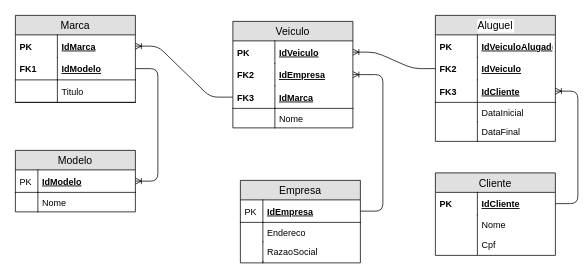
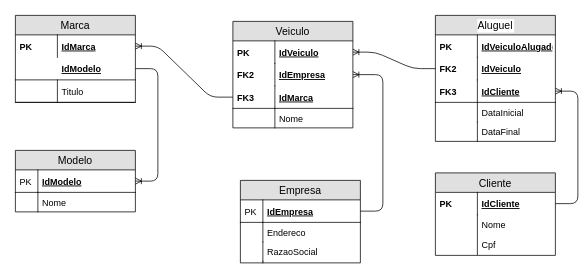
(36, 69) -> none
